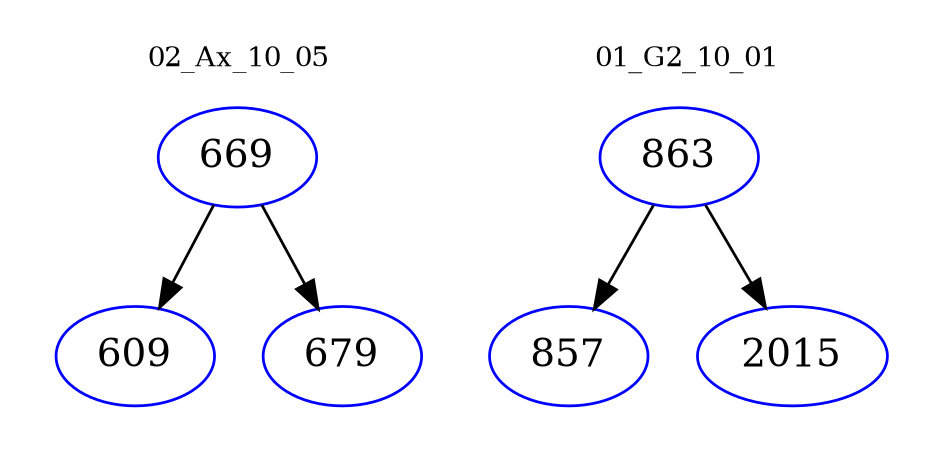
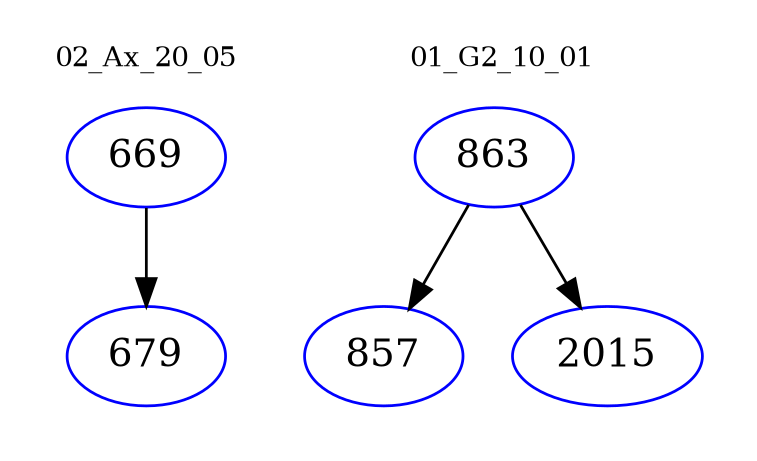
(239, 59) -> (146, 59)
(135, 356) -> none
